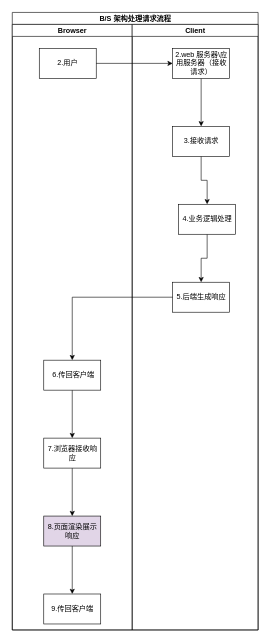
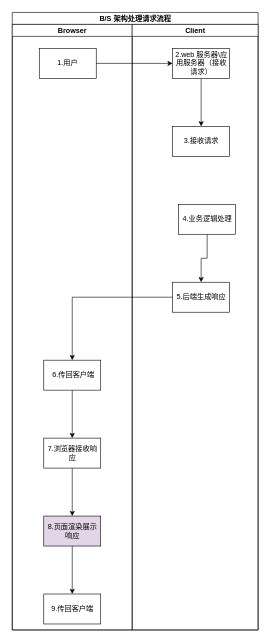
(68, 63) -> (68, 63)
(206, 180) -> none
